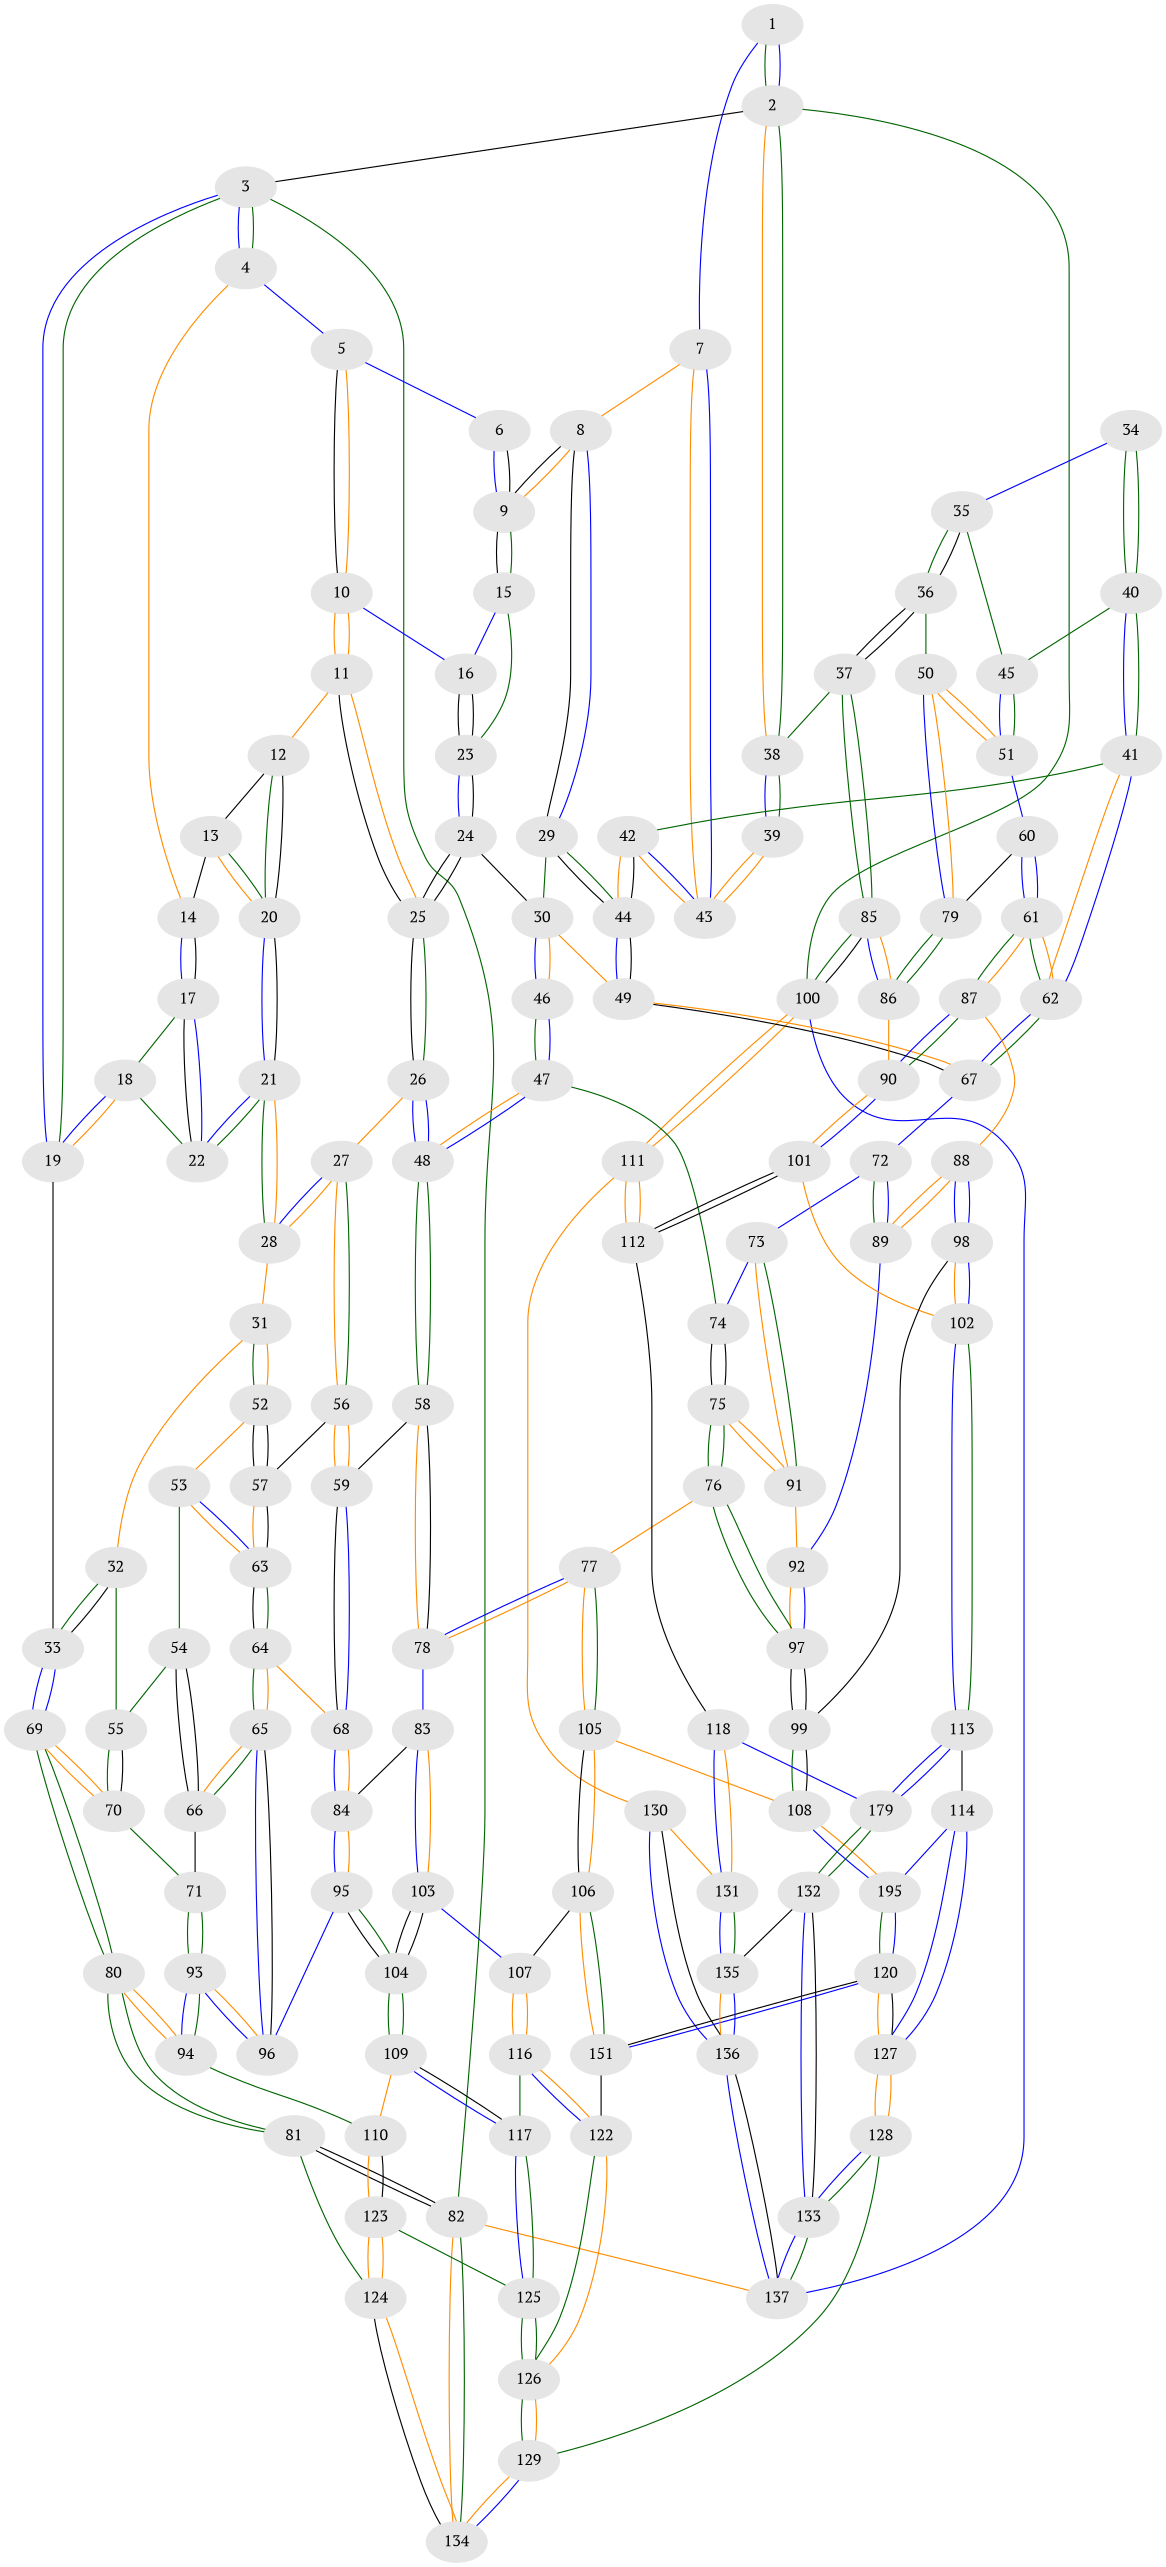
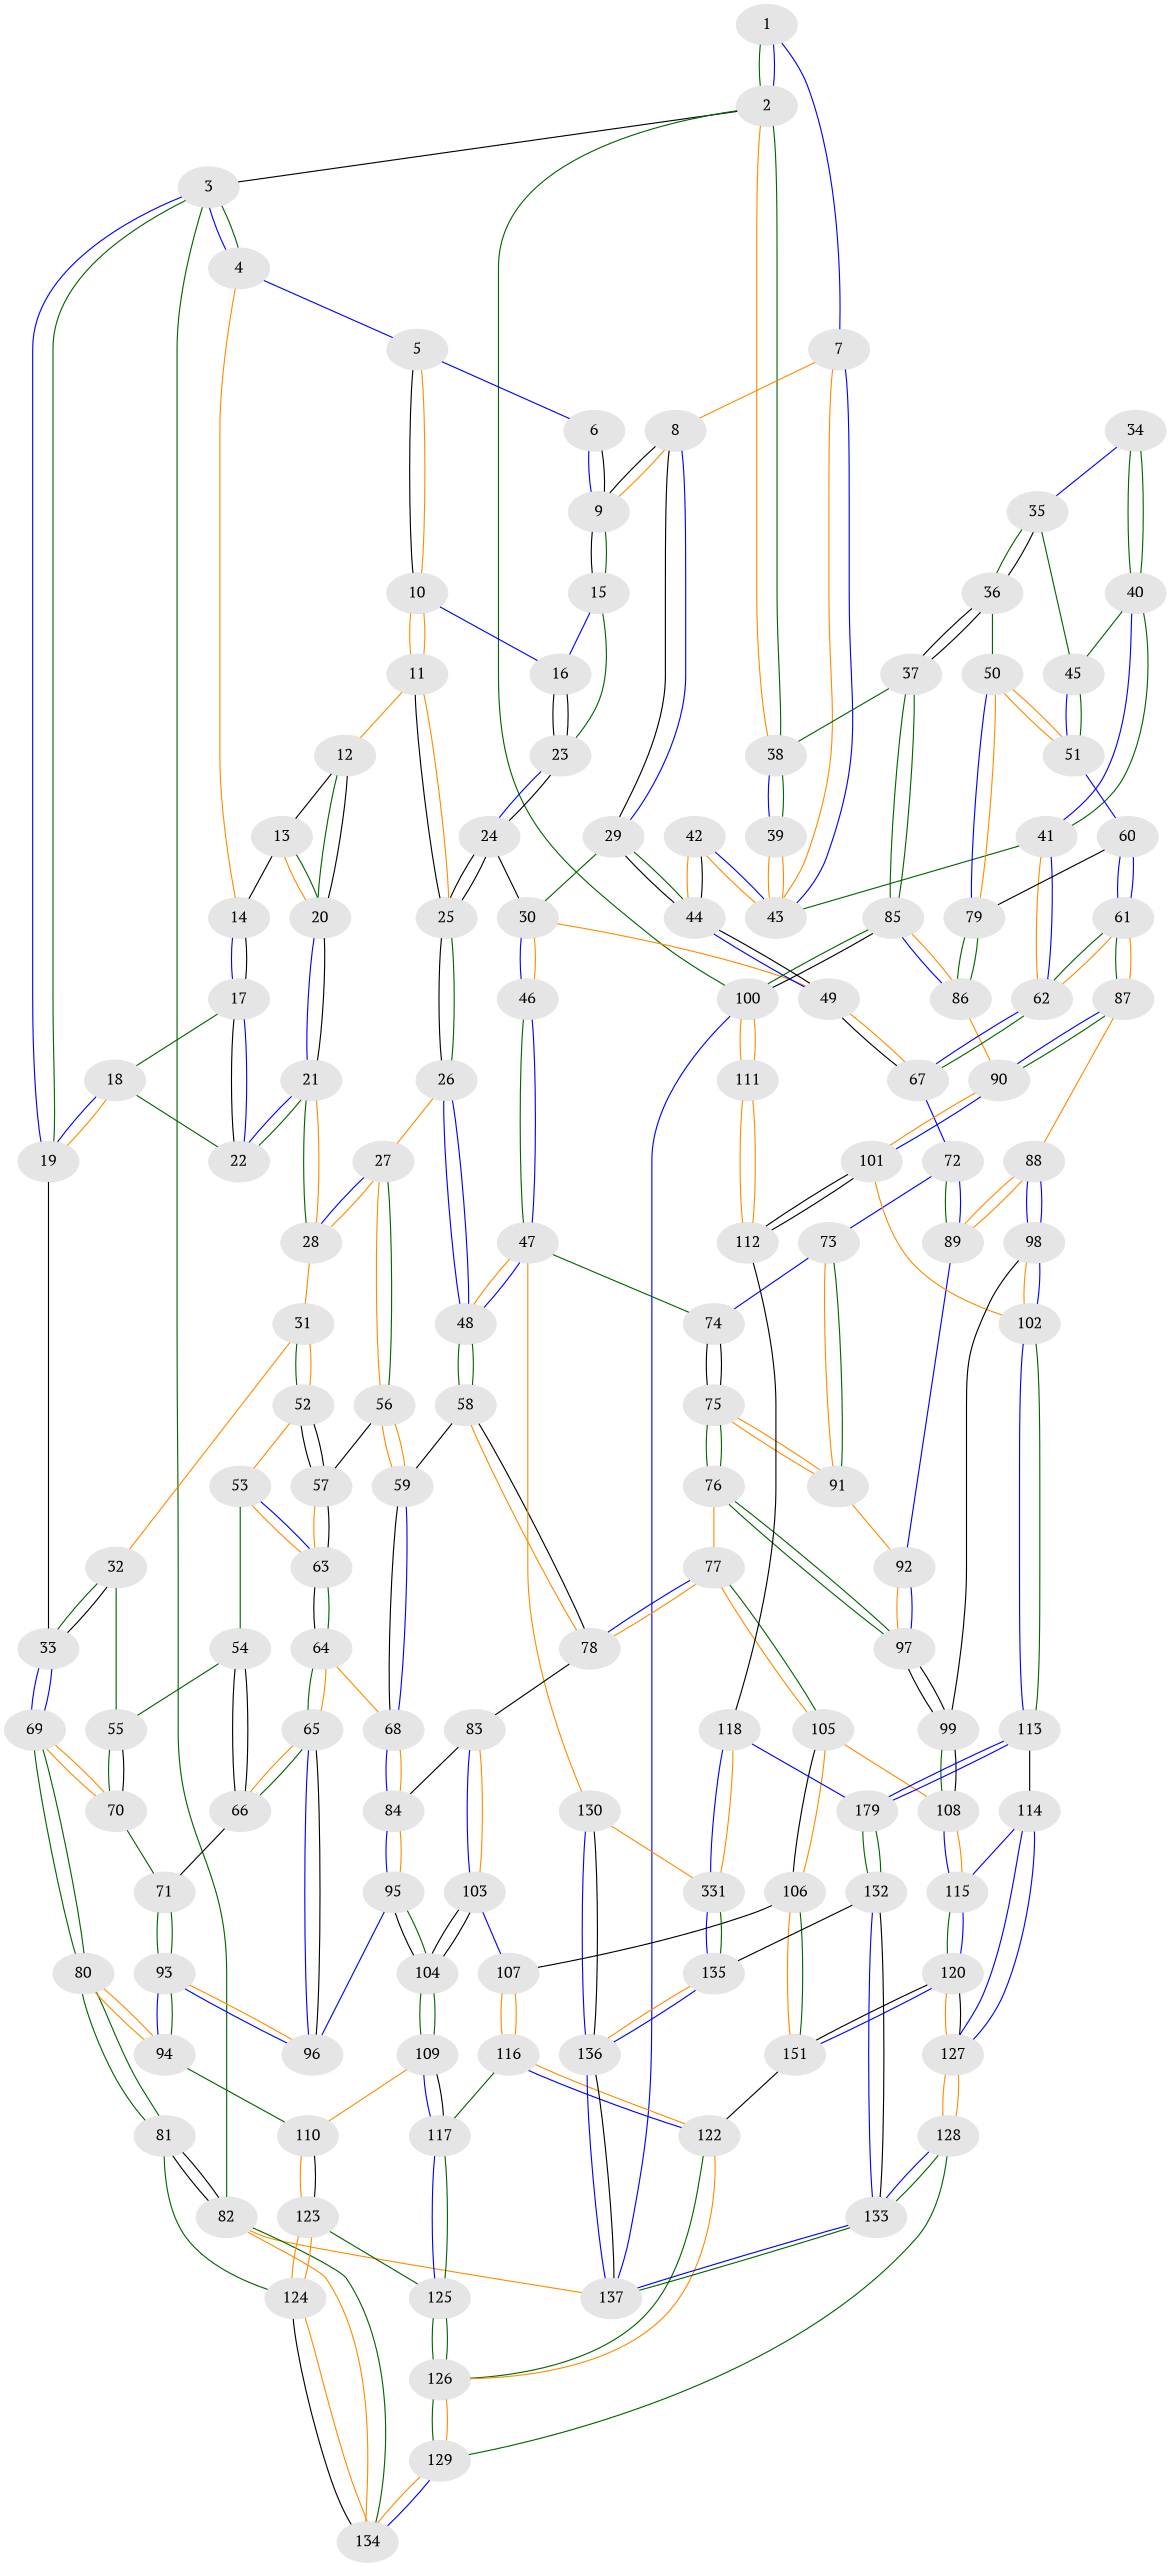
(880, 798) -> (911, 877)
(528, 1500) -> (528, 1558)
(423, 1690) -> (532, 1689)
(727, 1892) -> (714, 1892)
(890, 1892) -> (957, 1892)
